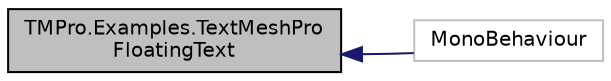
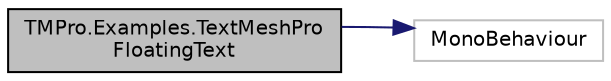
(388, 54) -> (367, 27)
